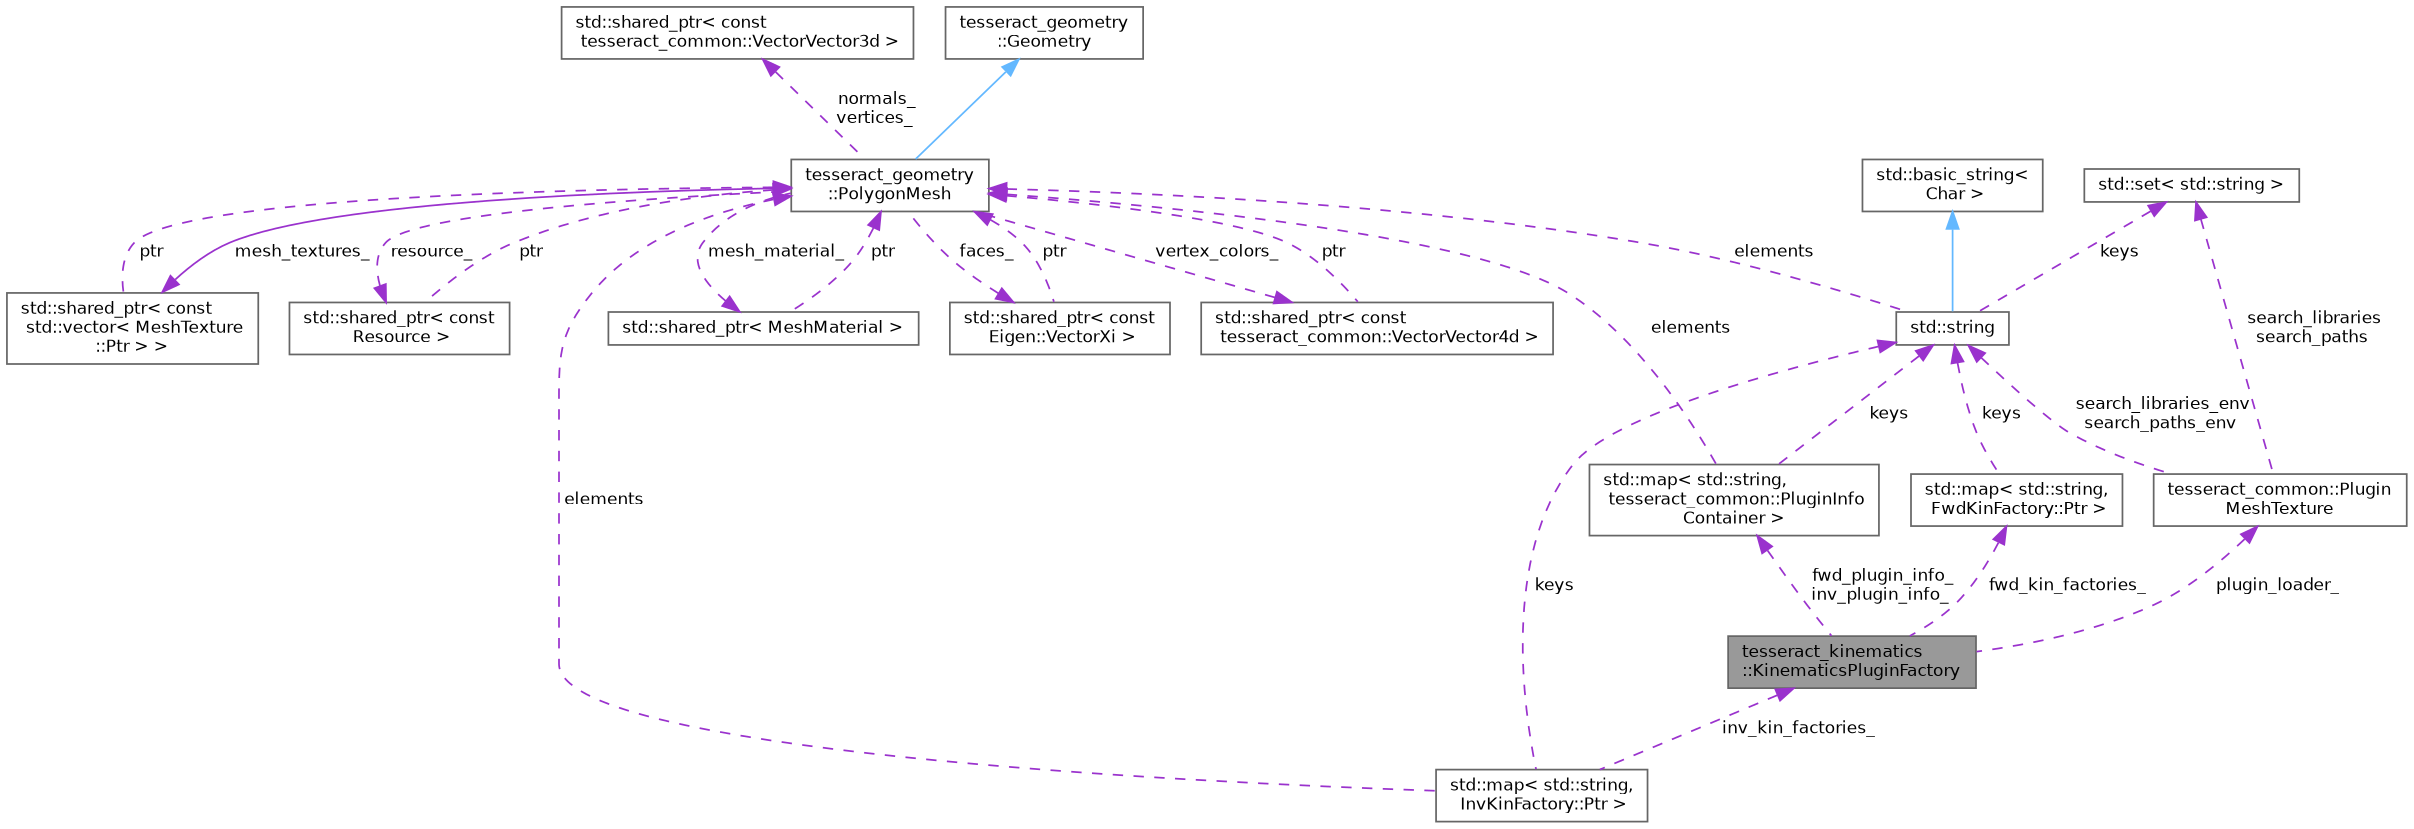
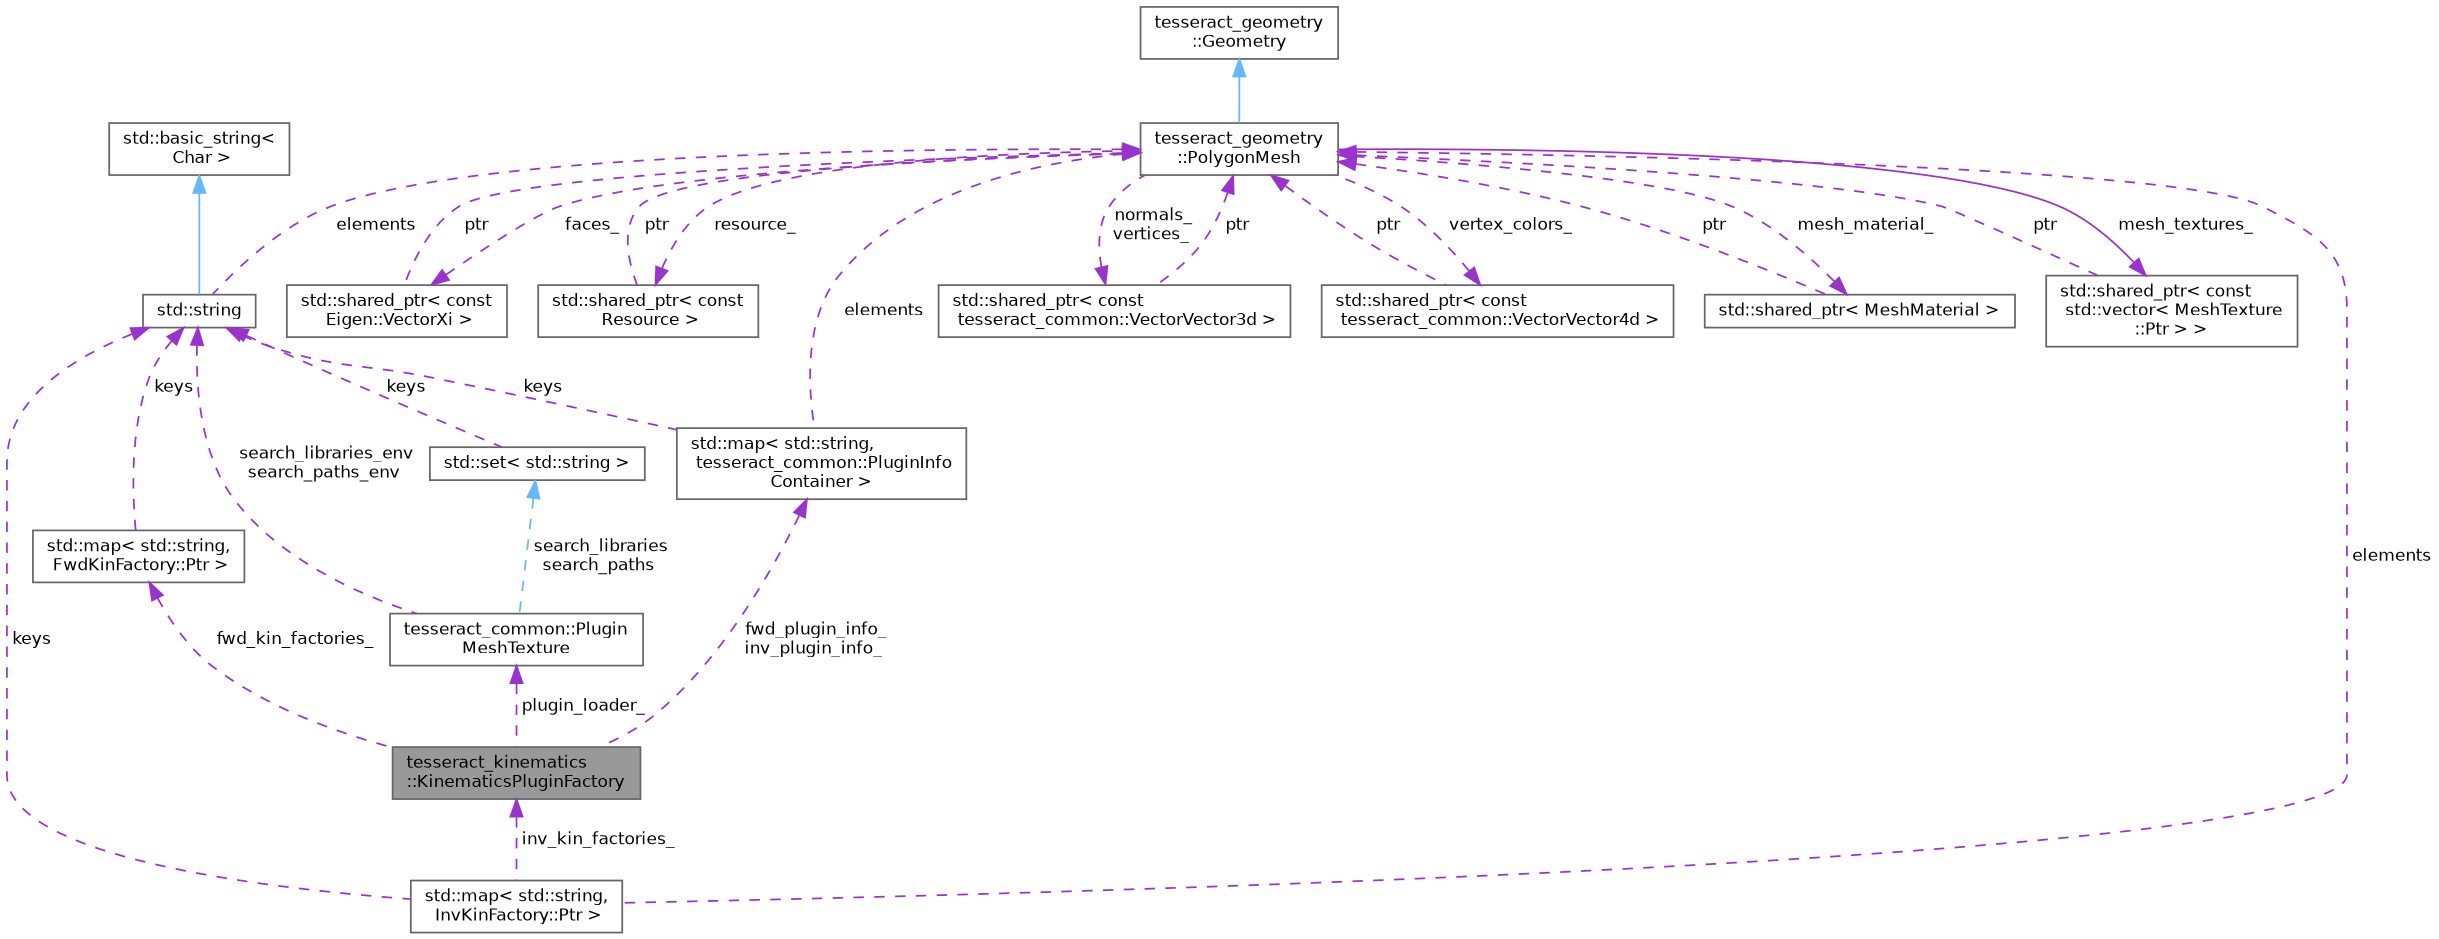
none -> (1201, 245)
(2064, 262) -> (374, 392)
(2237, 346) -> (526, 556)
